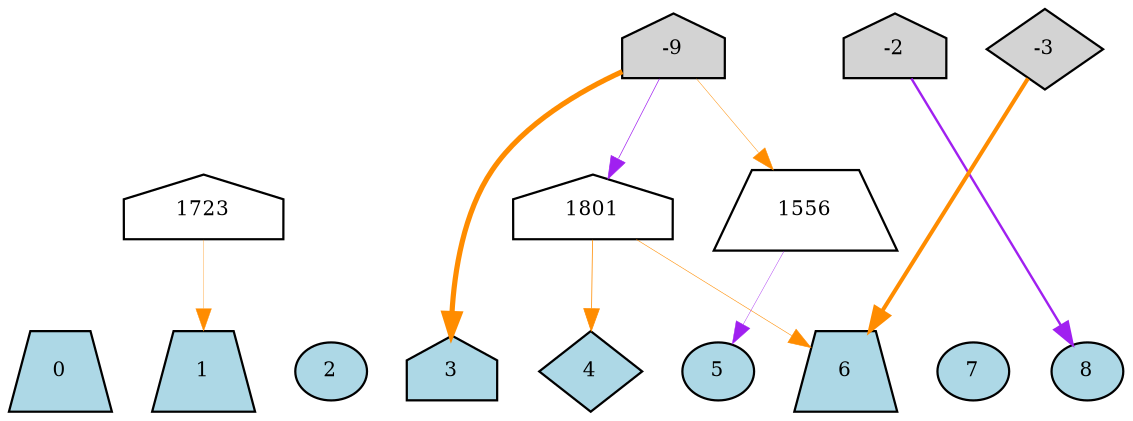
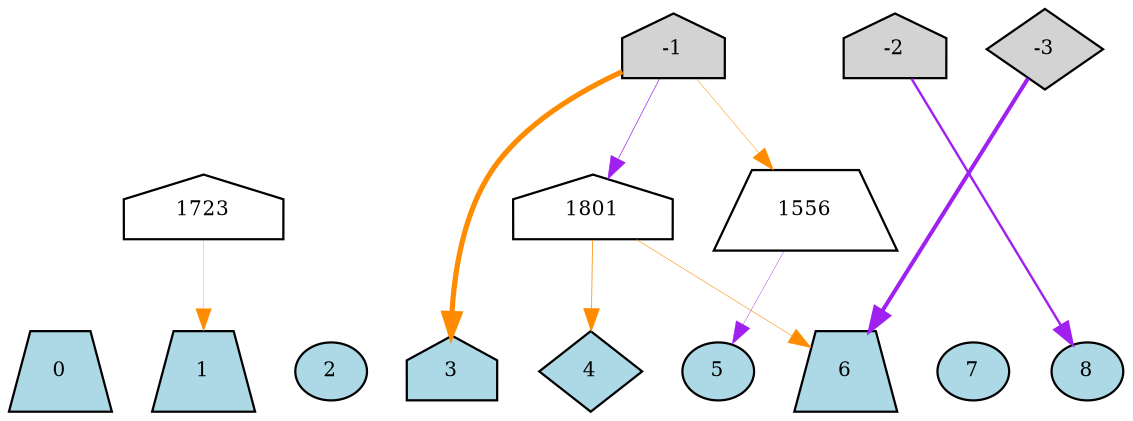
(673, 49) -> (673, 49)
(955, 195) -> (955, 195)
